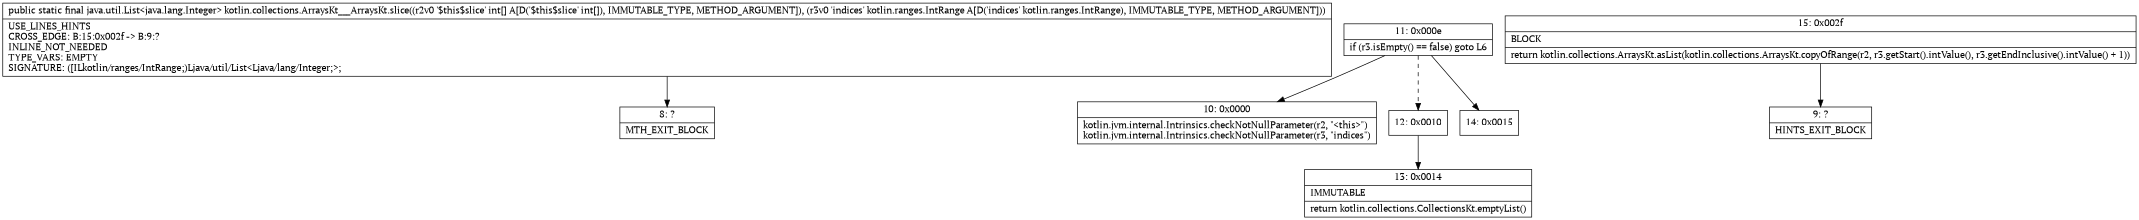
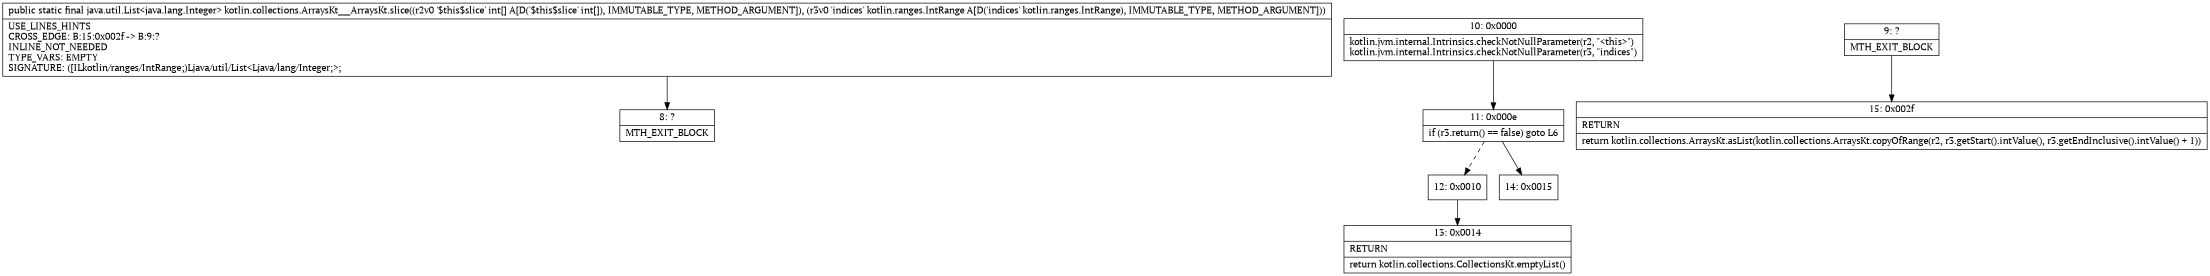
(1526, 39) -> (1601, 125)
(1418, 47) -> (1493, 133)
(1335, 78) -> (1493, 82)
(1821, 82) -> (1892, 75)
(1821, 130) -> (1892, 47)
(1338, 193) -> (1369, 249)
